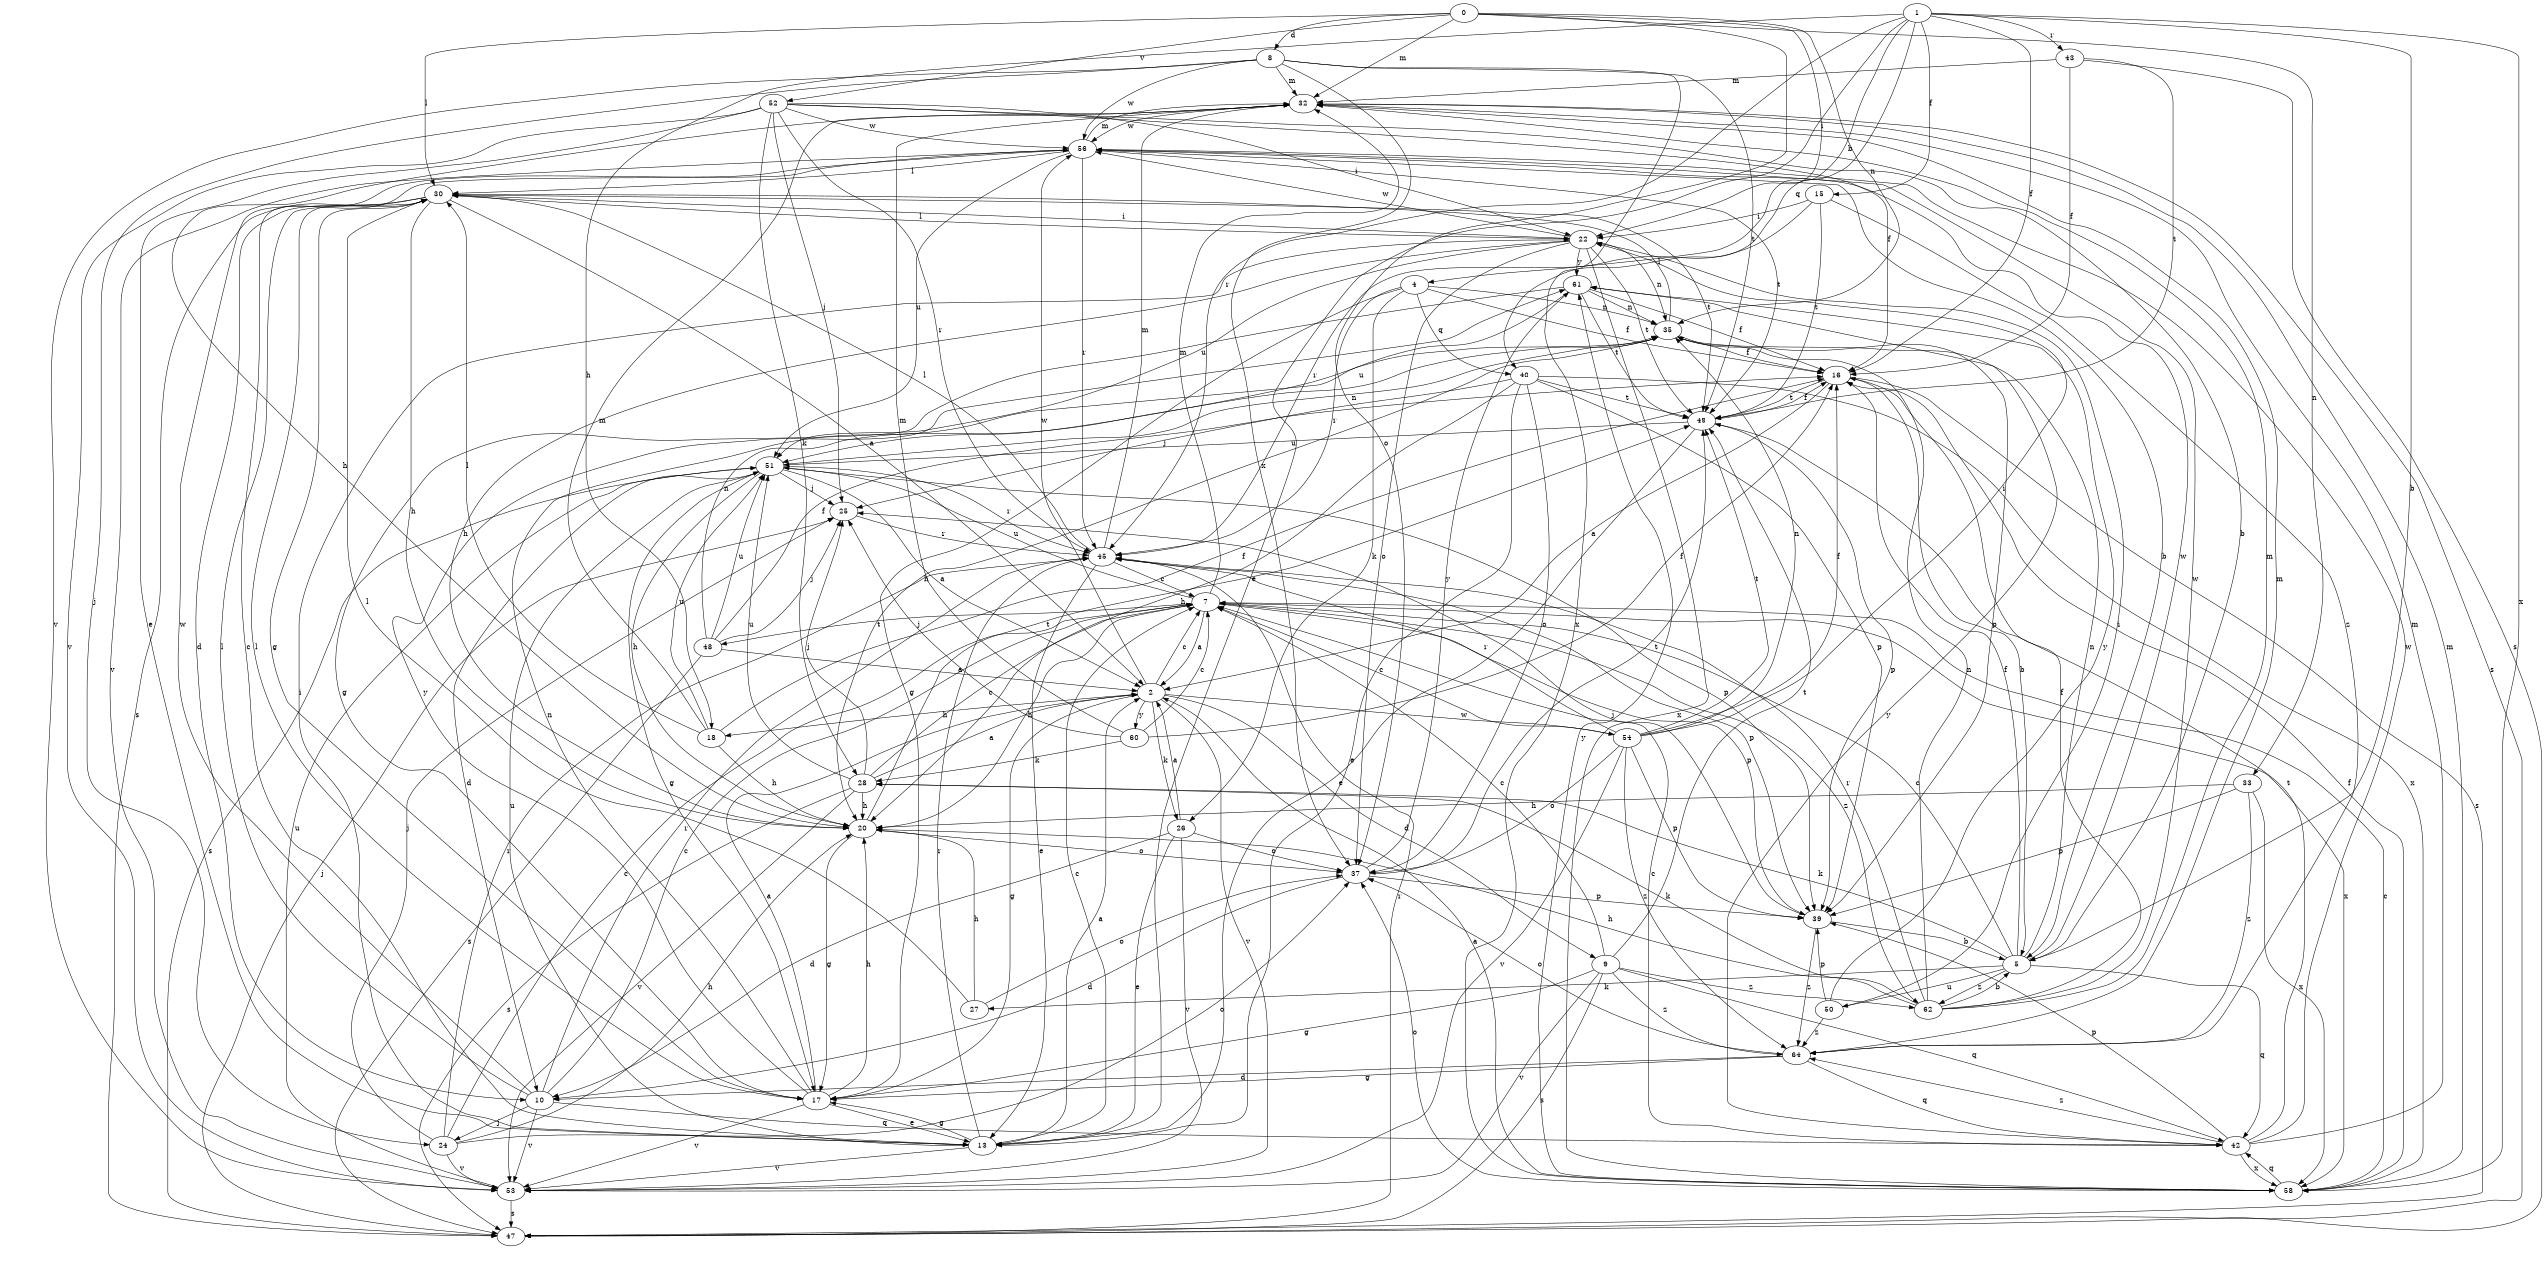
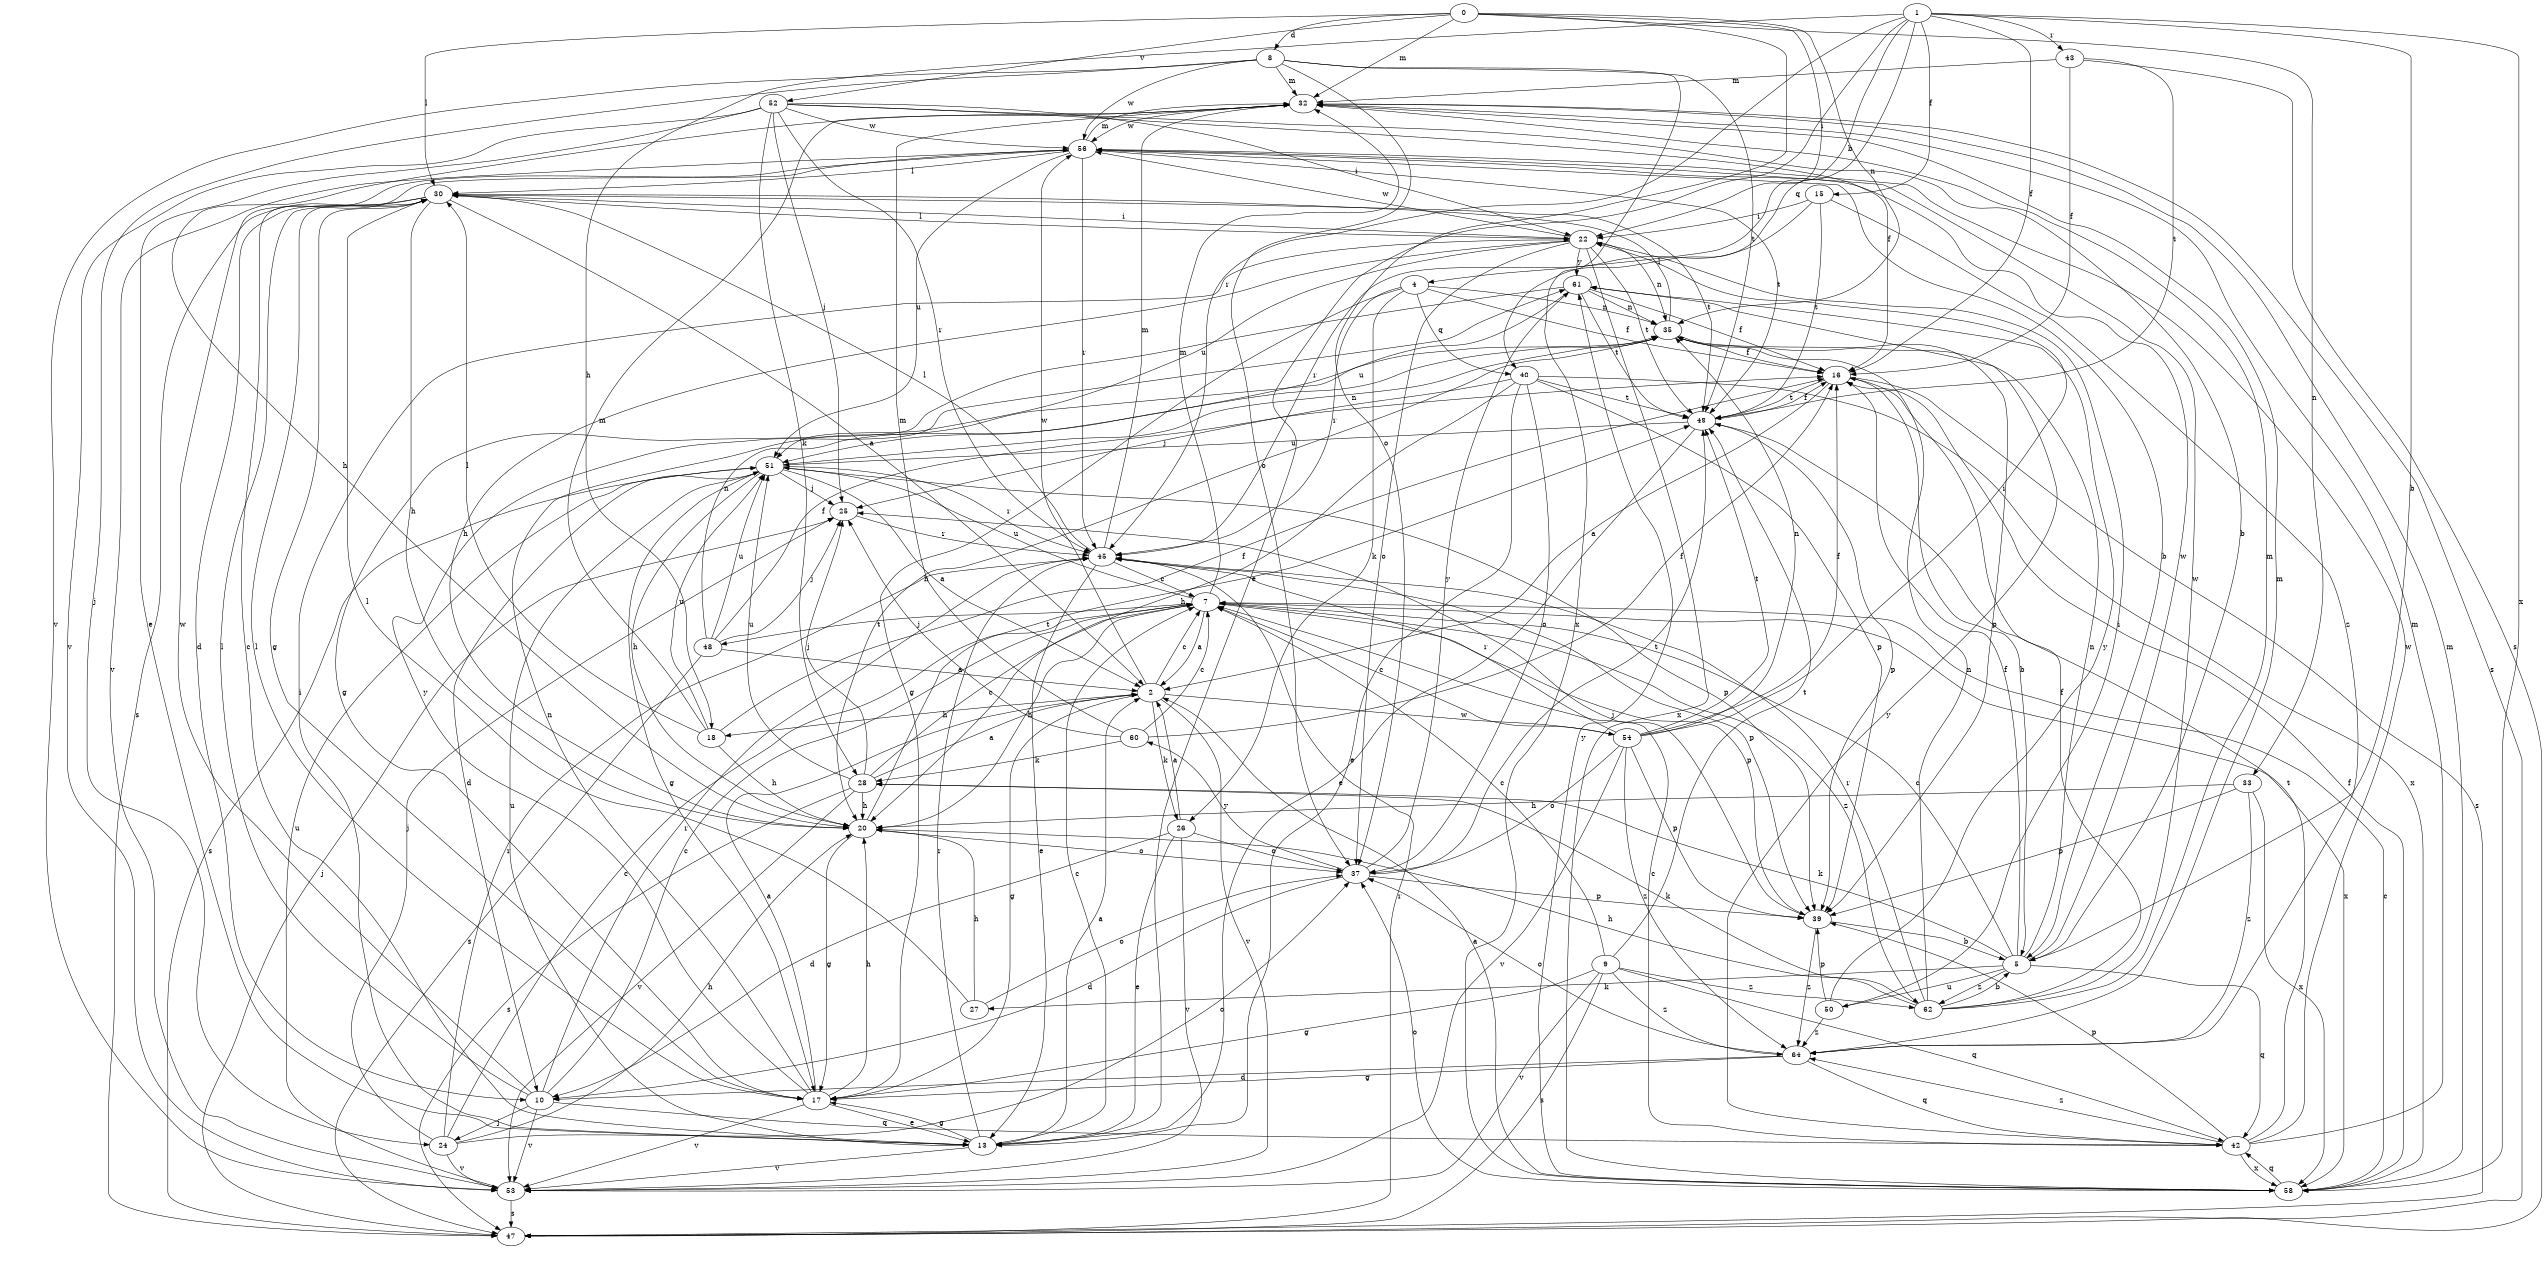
(1264, 466) -> (1264, 466)
(1139, 712) -> (1236, 824)
(1377, 823) -> none
